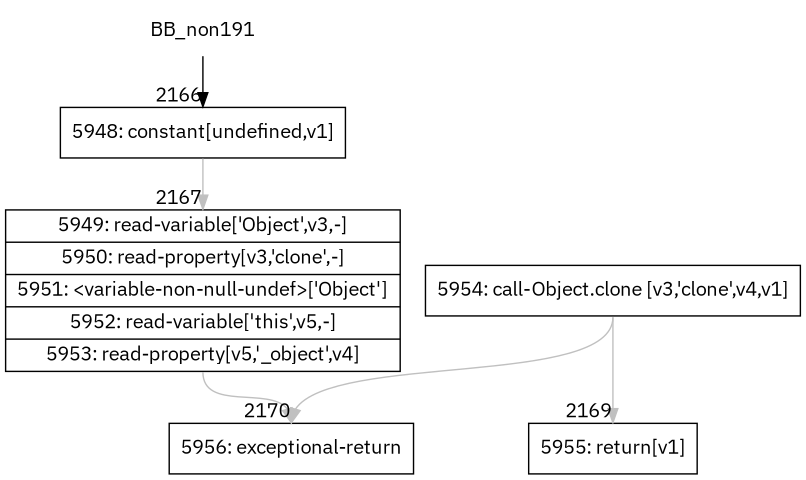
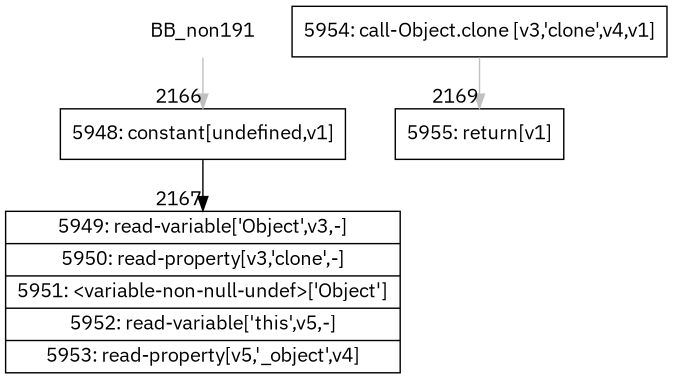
(203, 74) -> (203, 76)
(203, 177) -> (203, 178)
(291, 449) -> none
